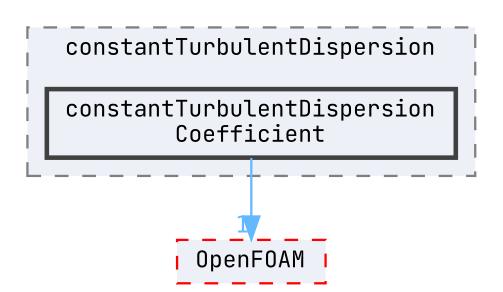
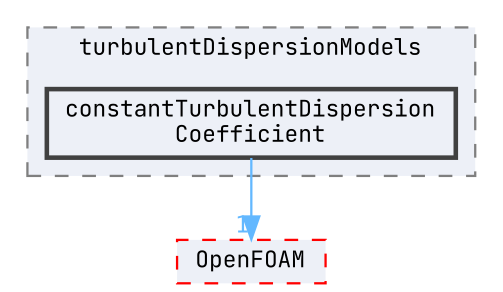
(251, 49) -> (251, 49)
